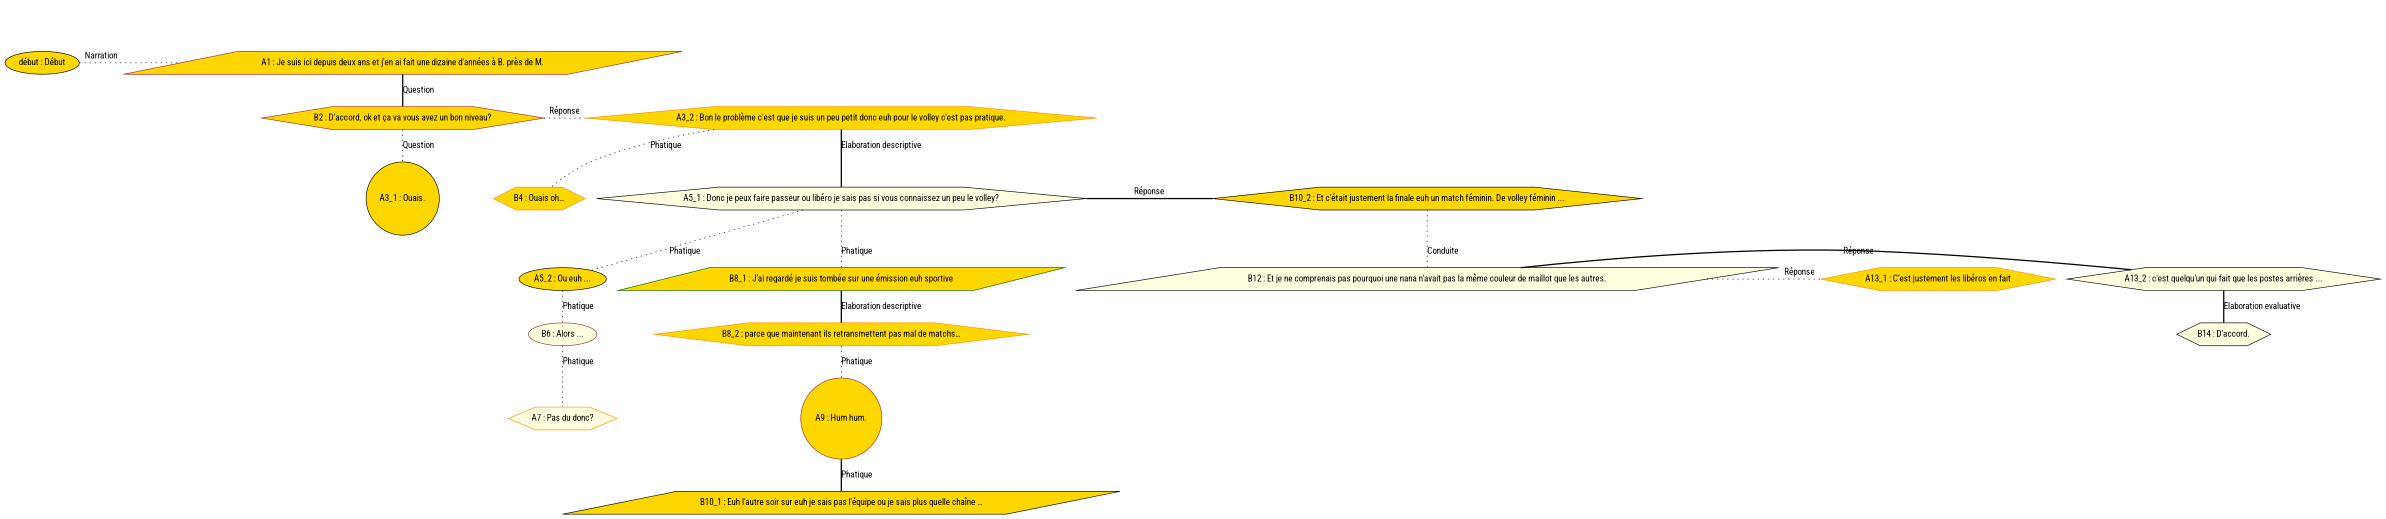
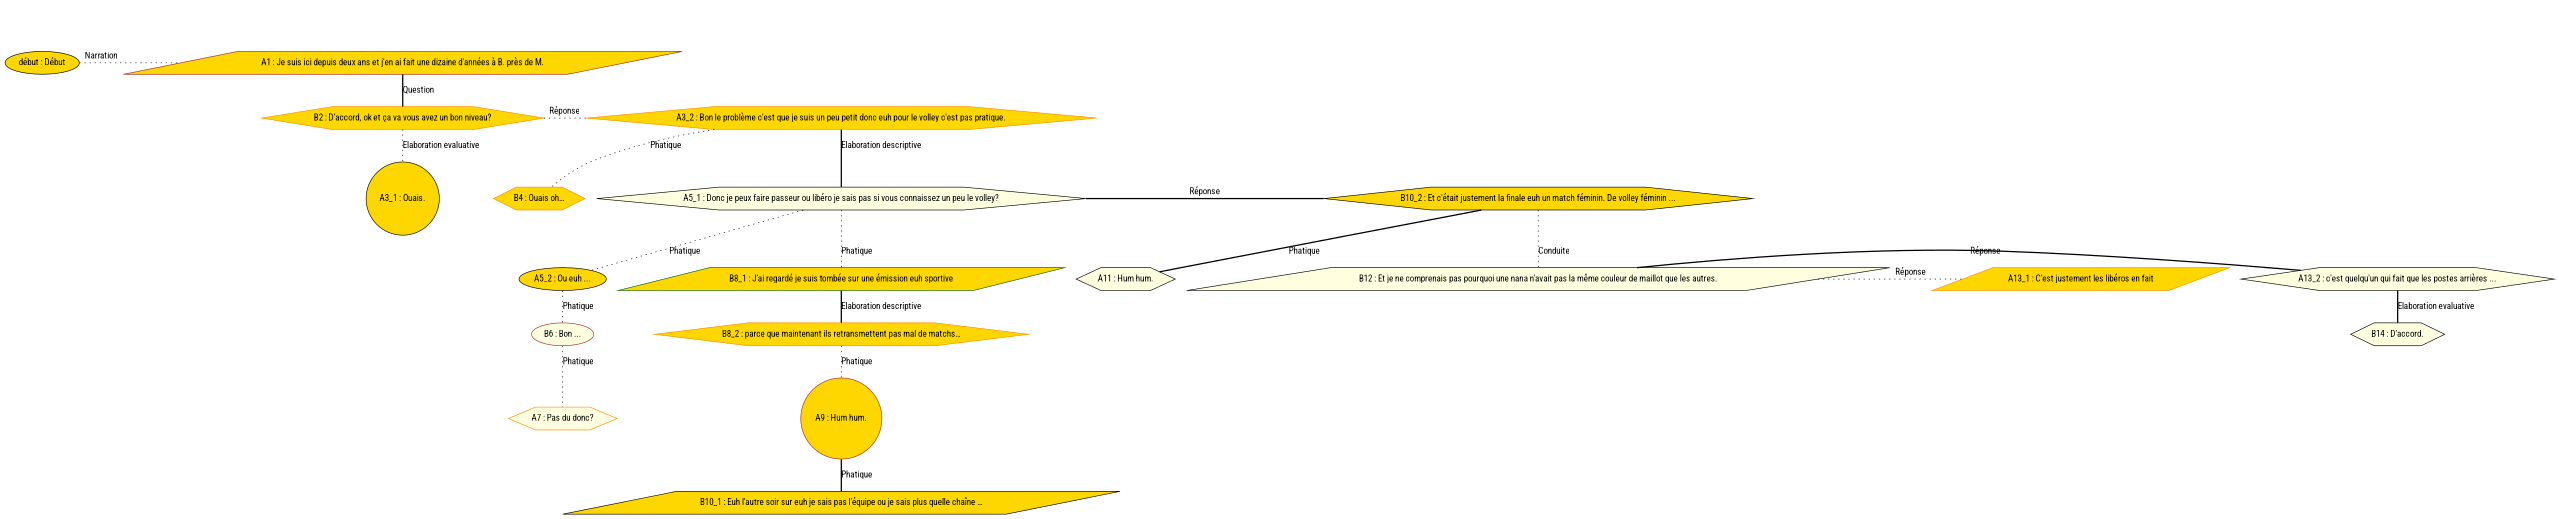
(403, 118) -> (403, 118)
(419, 146) -> (441, 146)
none -> (1126, 279)
(1938, 279) -> (2081, 279)
(563, 334) -> (563, 334)
